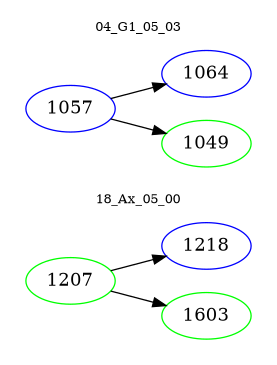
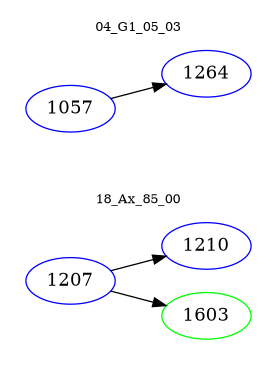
(206, 74) -> (206, 74)
(206, 144) -> none
(139, 200) -> (139, 200)
(206, 246) -> (206, 246)
(71, 281) -> (71, 281)
